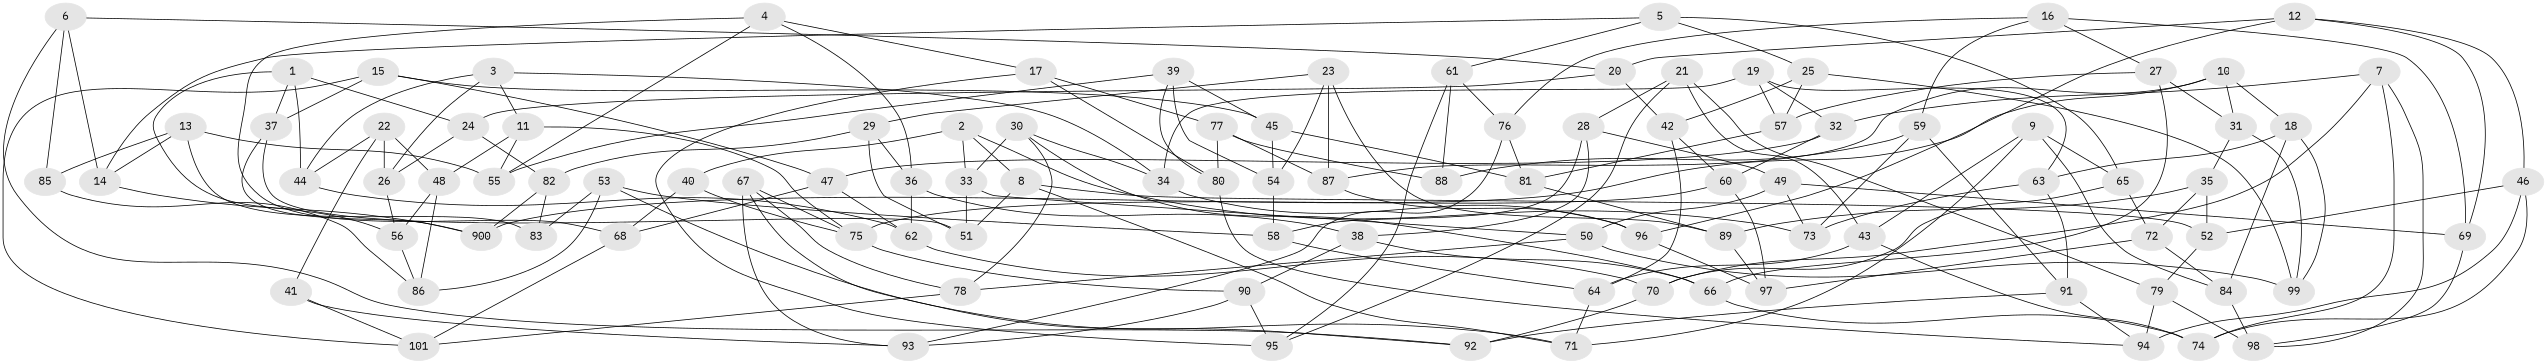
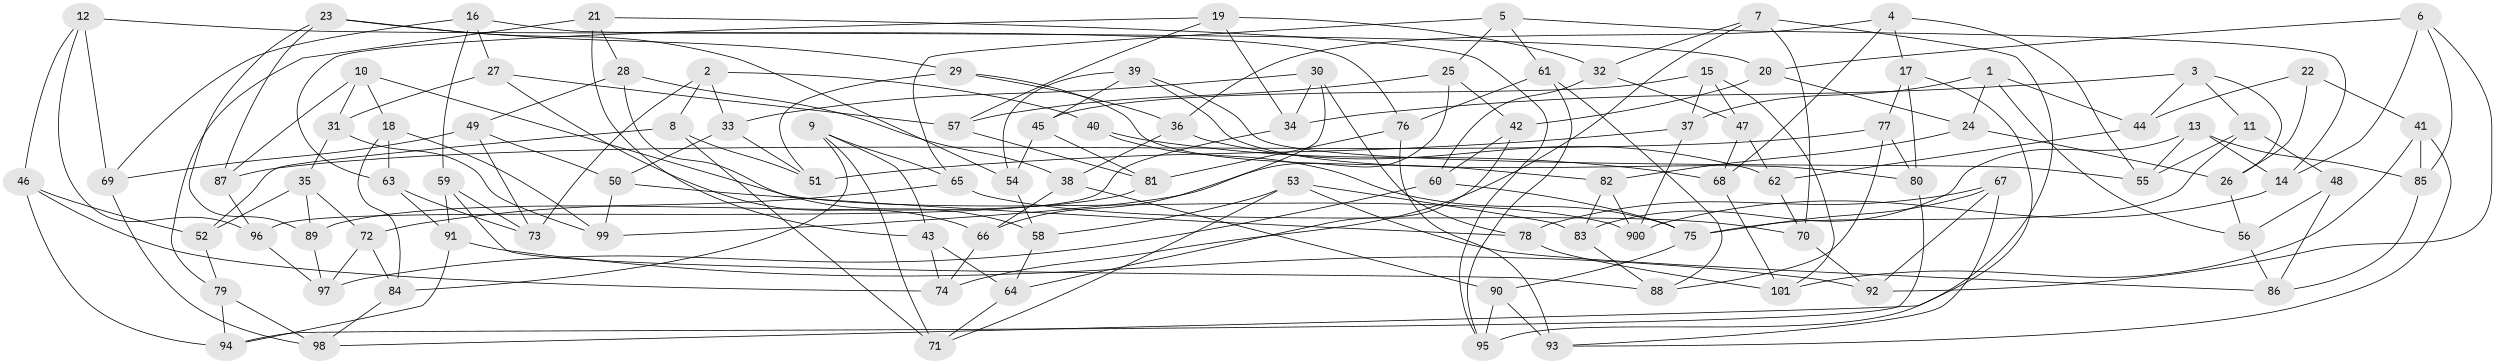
(404, 146) -> none
none -> (2421, 154)
none -> (1630, 272)
